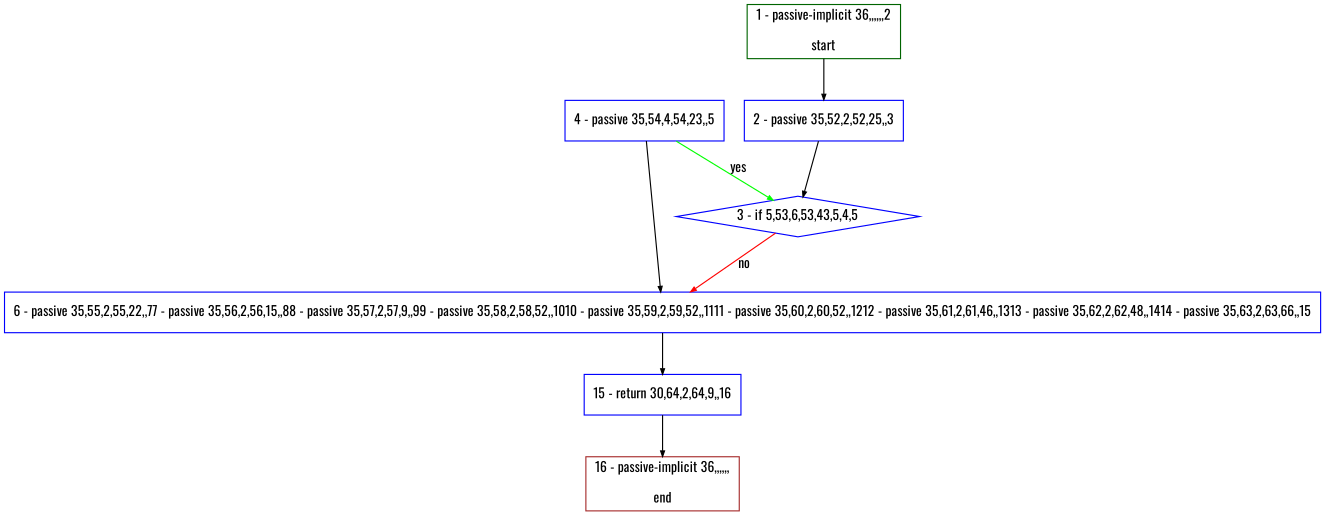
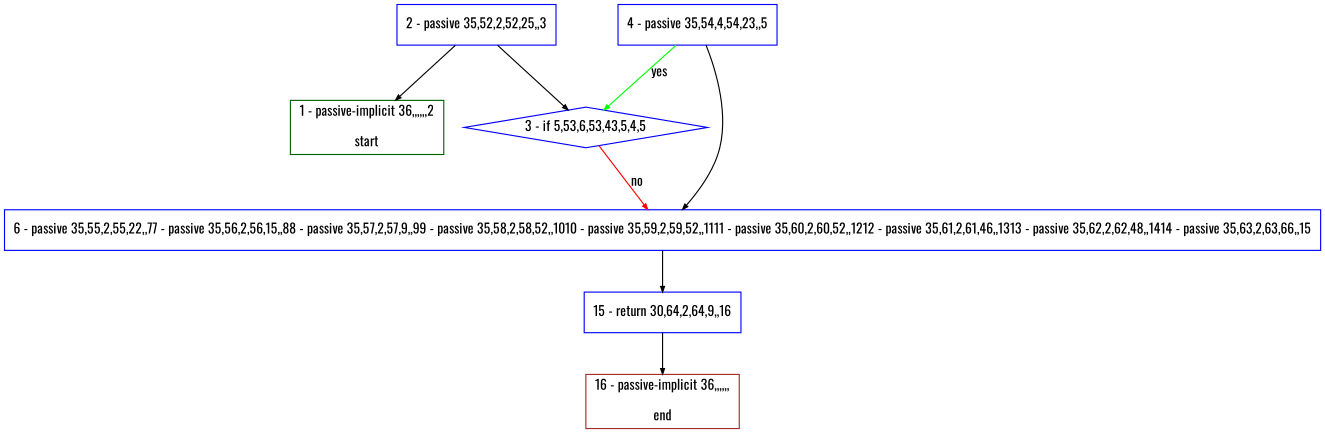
(824, 76) -> (428, 71)
